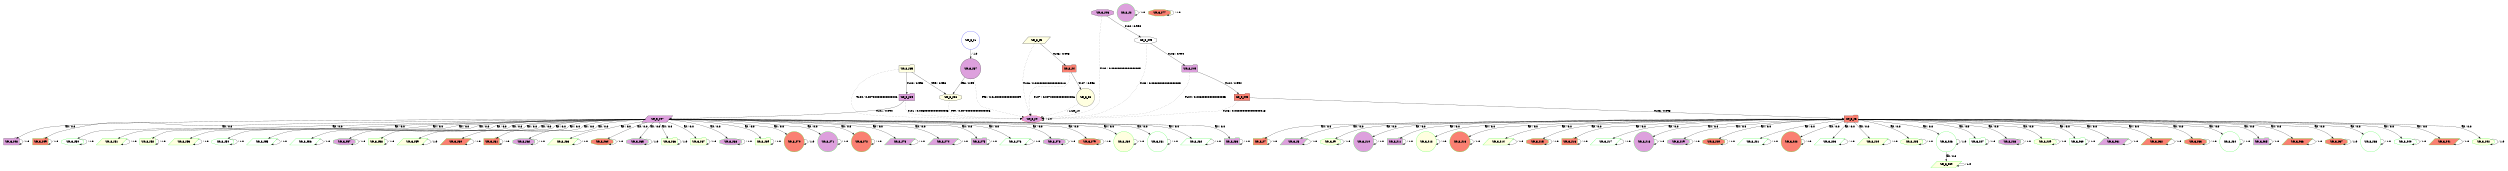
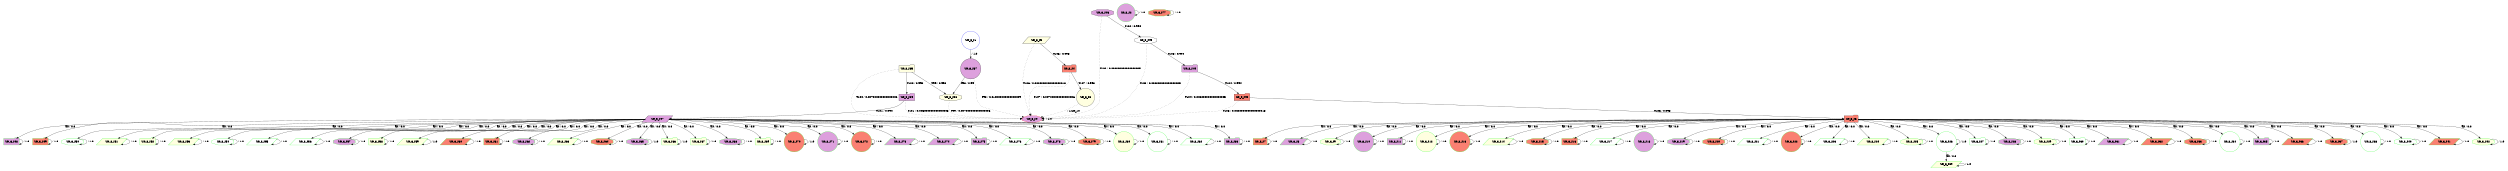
(1749, 123) -> none
(11, 142) -> (11, 142)
